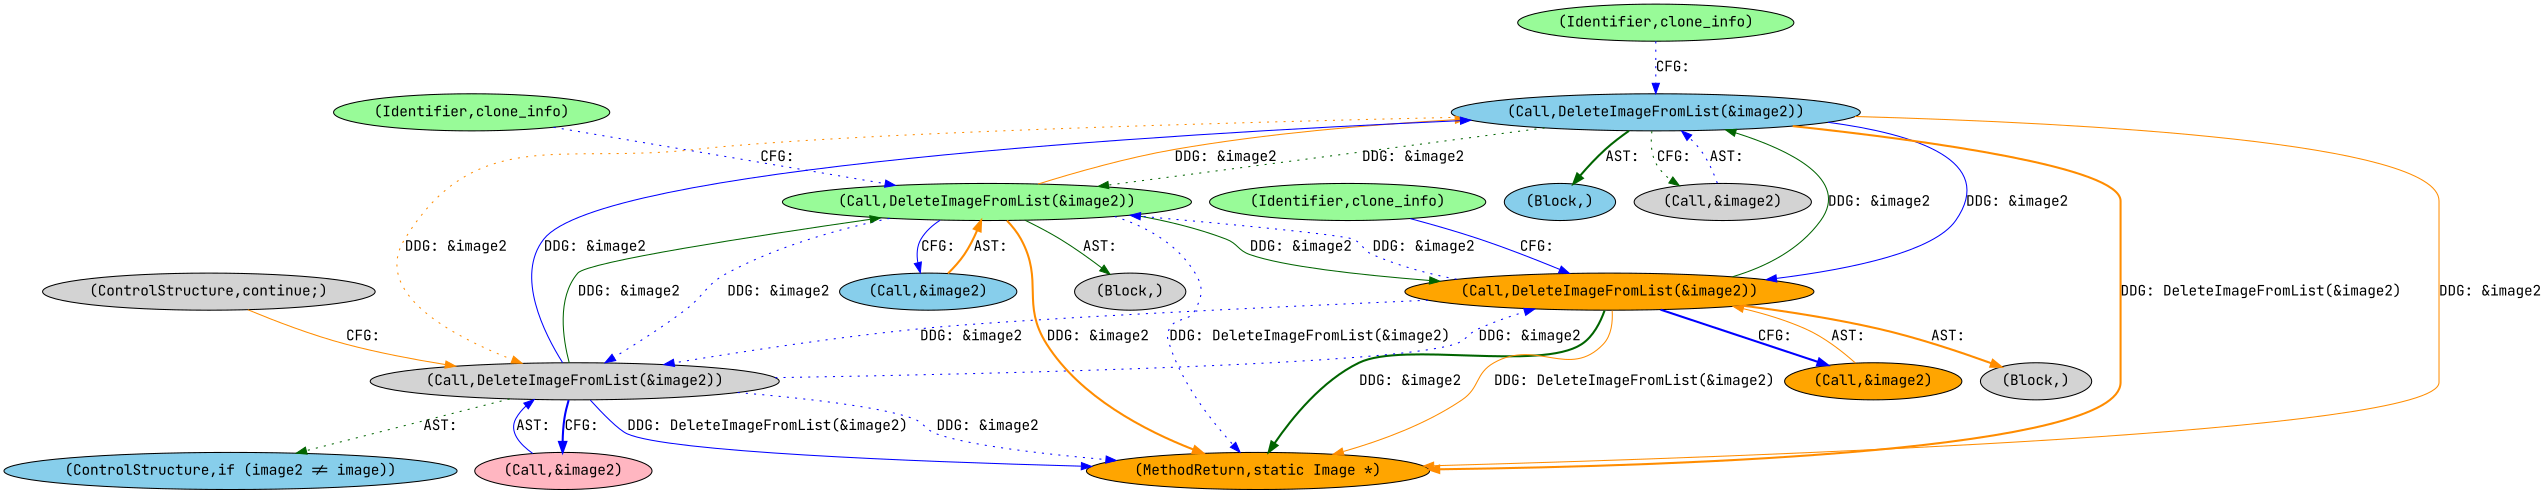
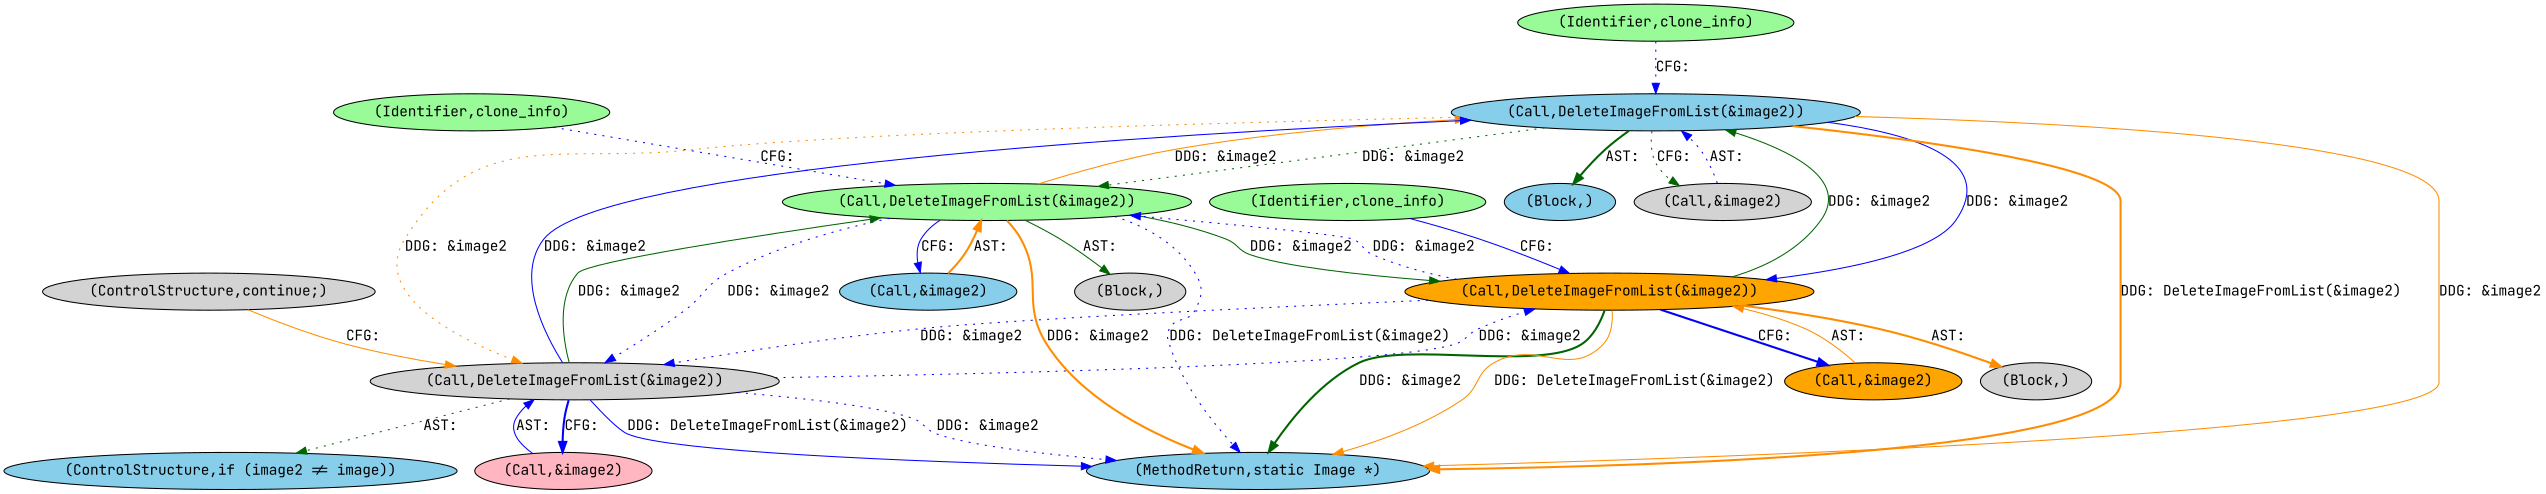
(1258, 471) -> (1258, 471)
